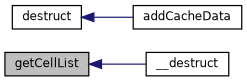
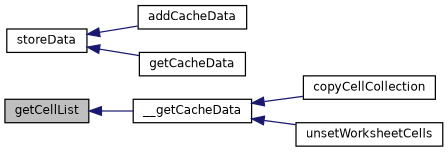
(47, 17) -> (47, 41)
(187, 64) -> (192, 111)
none -> (192, 64)
none -> (369, 88)
none -> (369, 134)
